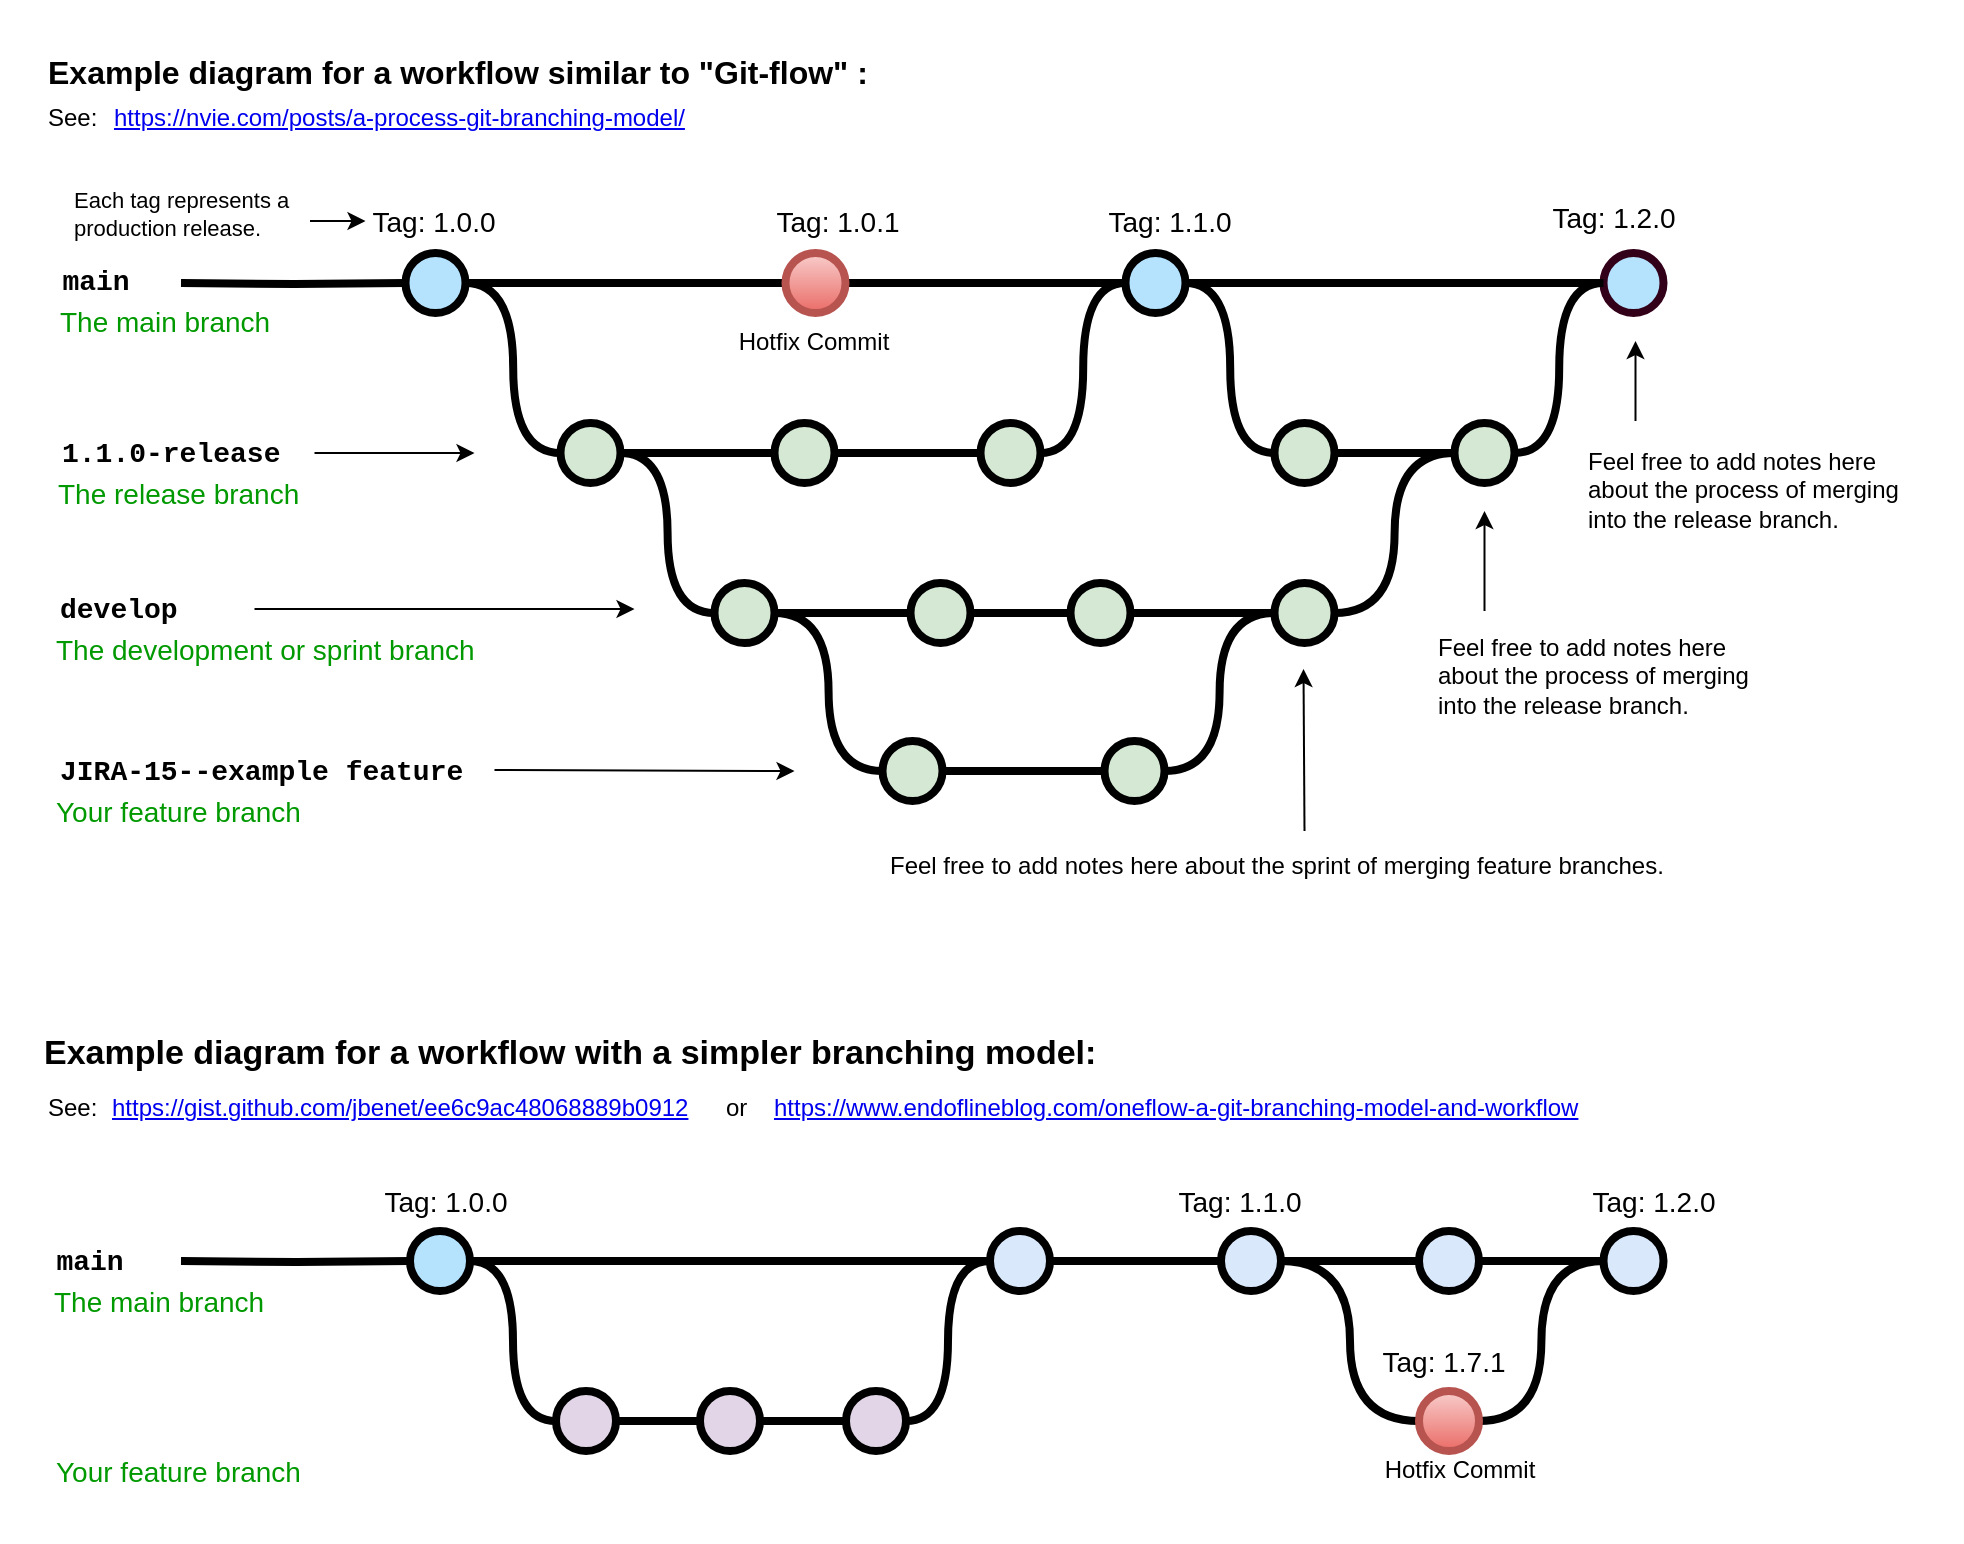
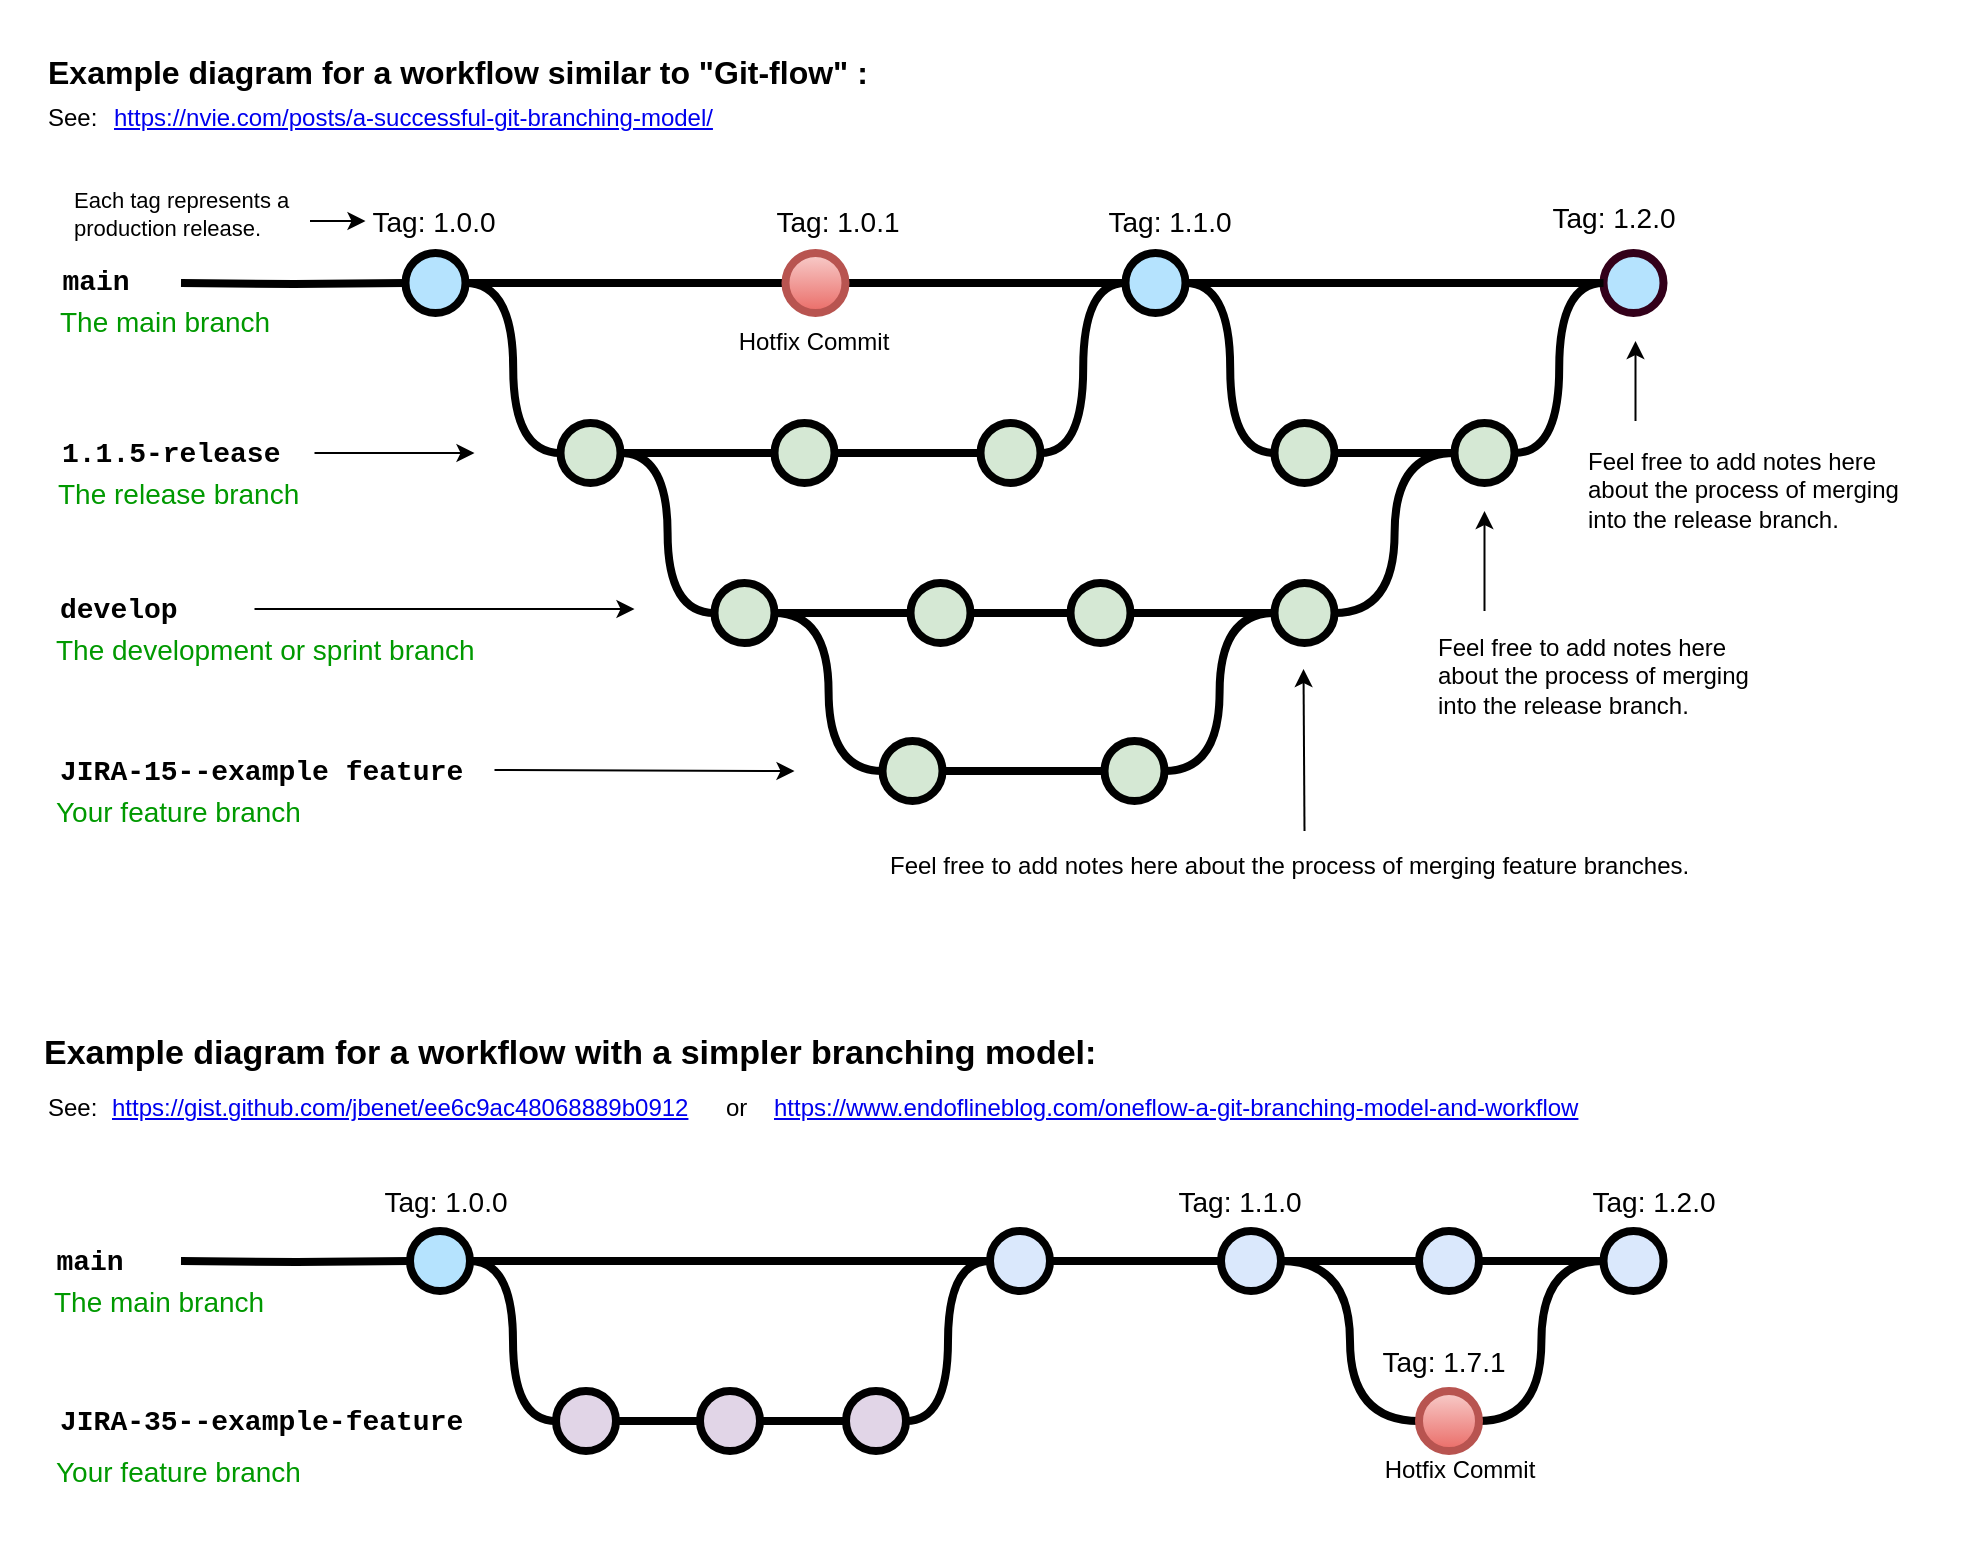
(452, 119) -> (468, 134)
(154, 453) -> (154, 453)
(1307, 867) -> (1307, 867)
none -> (296, 1421)
